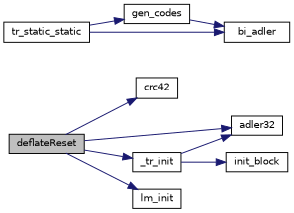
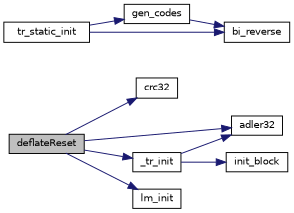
(47, 32) -> (47, 32)
(257, 32) -> (257, 32)
(157, 88) -> (157, 88)
